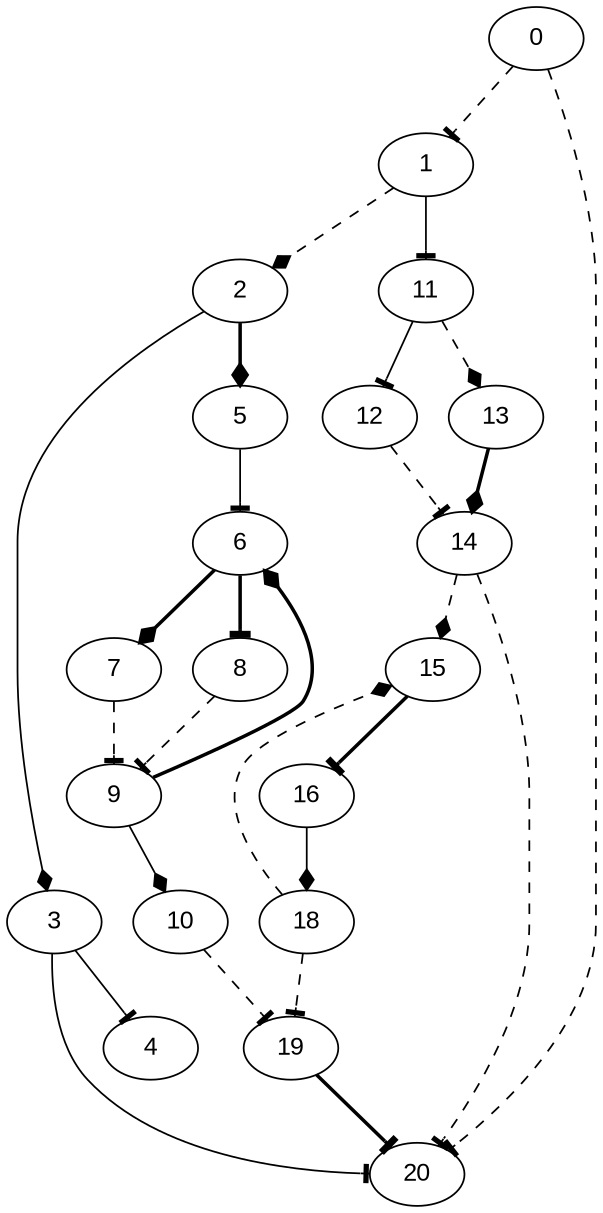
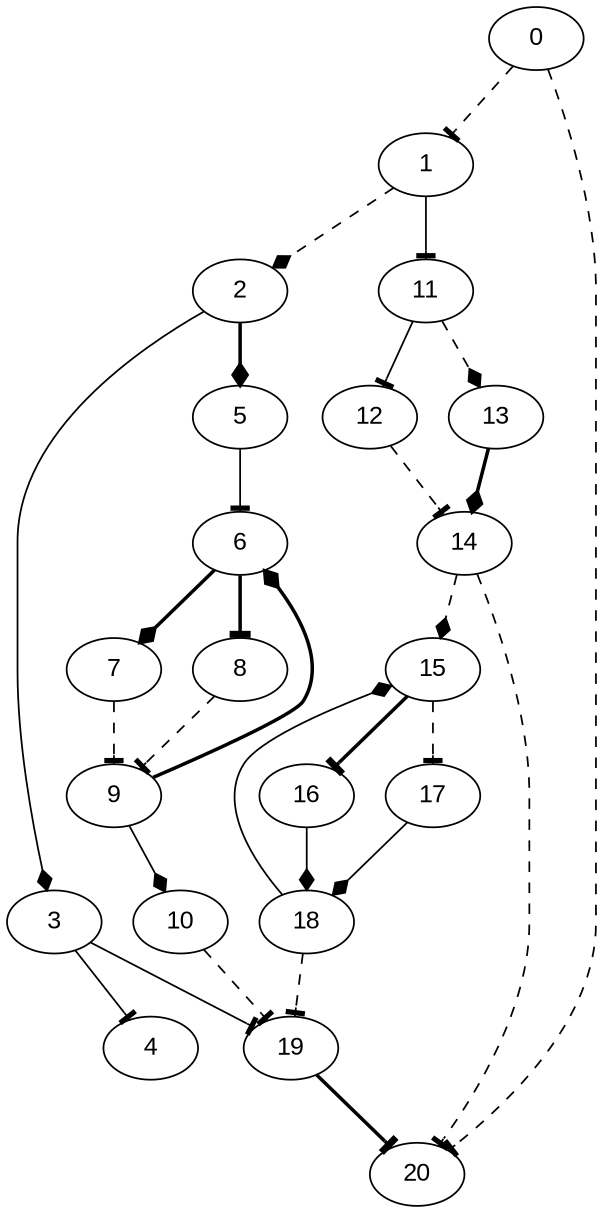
(244, 763) -> (244, 763)
none -> (433, 796)
(152, 1127) -> (169, 983)
